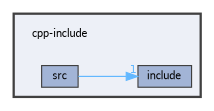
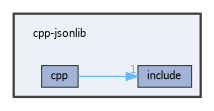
(60, 34) -> (60, 34)
(60, 76) -> (60, 76)
